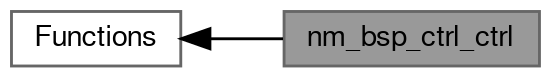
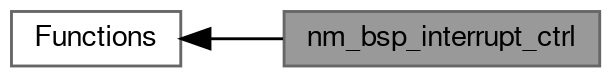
(412, 39) -> (442, 39)
